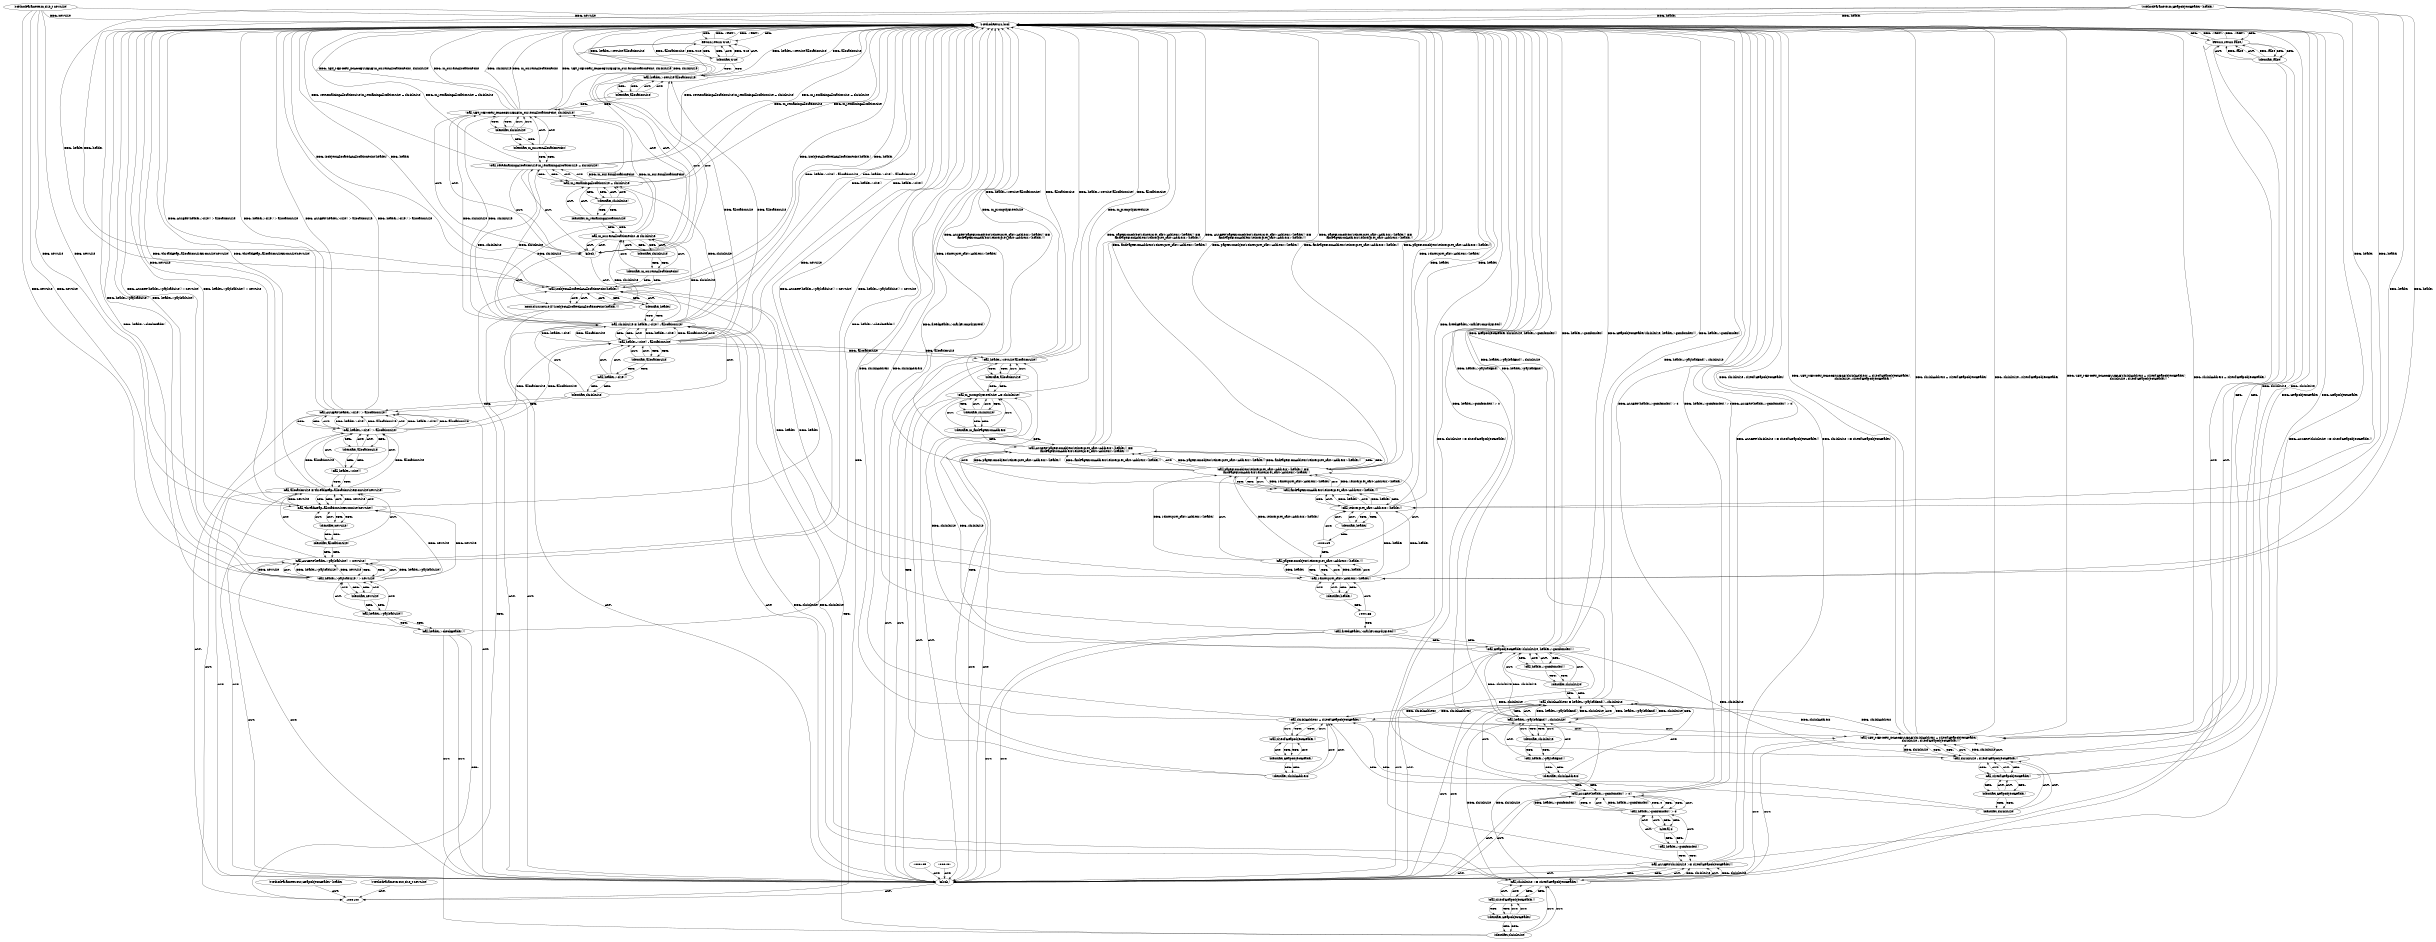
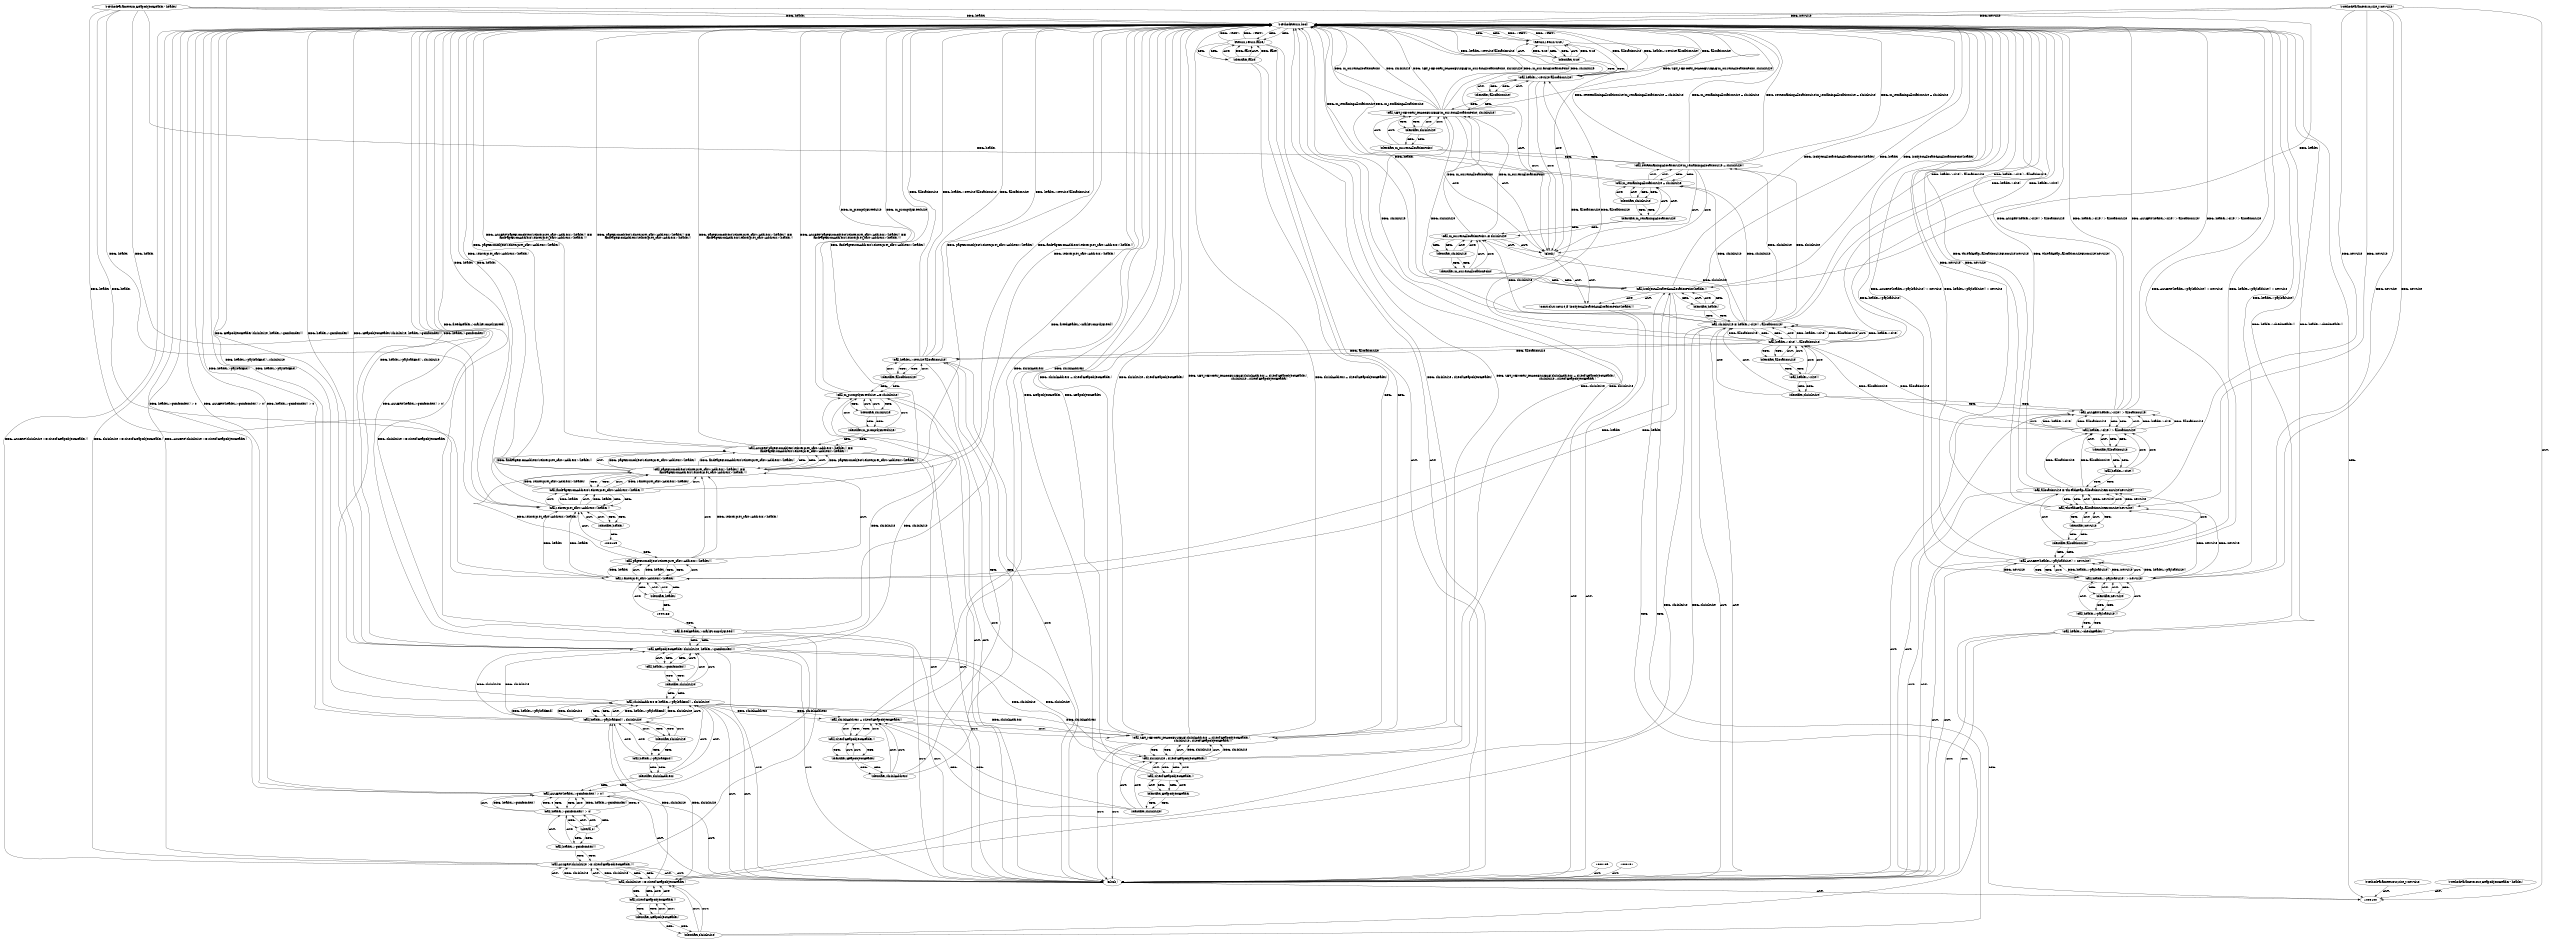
(980, 430) -> (872, 430)
(204, 690) -> (2542, 464)
